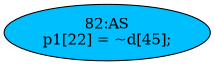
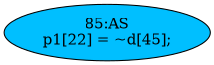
(107, 33) -> (107, 33)
